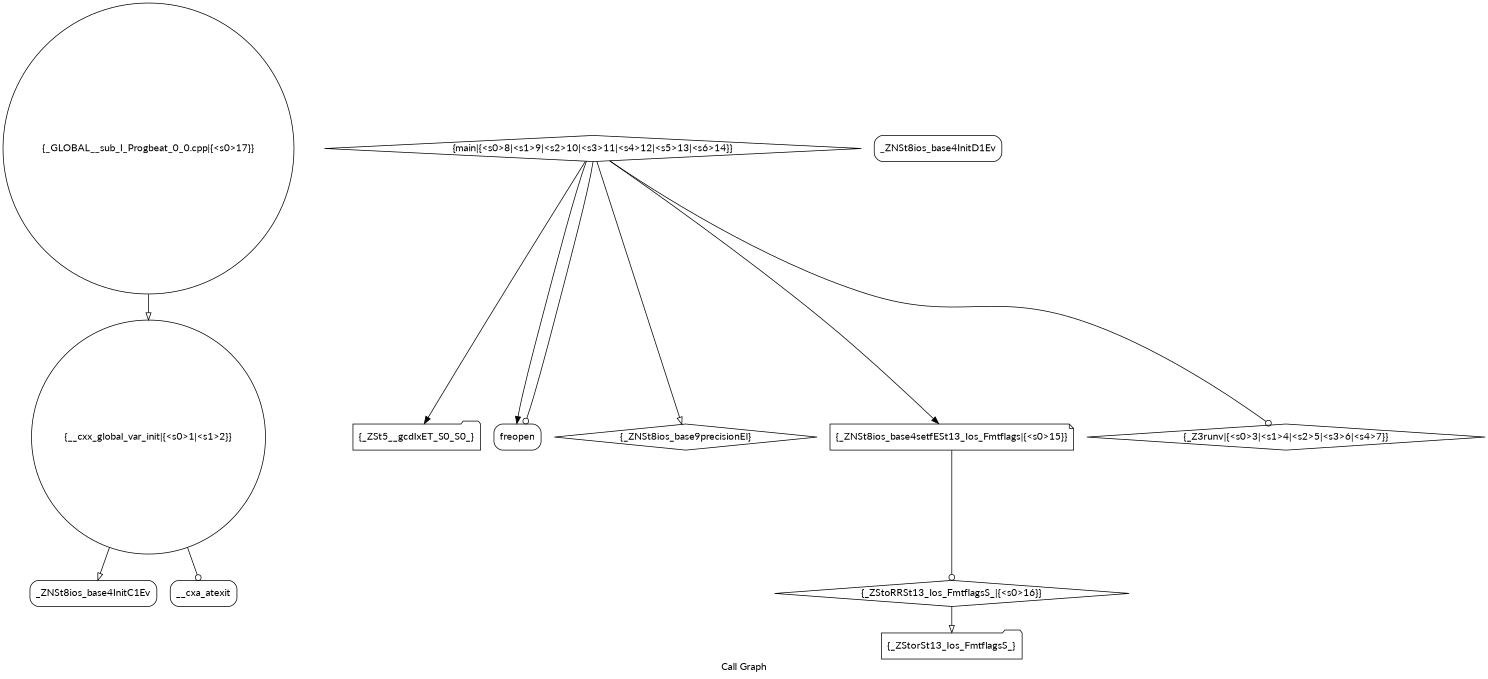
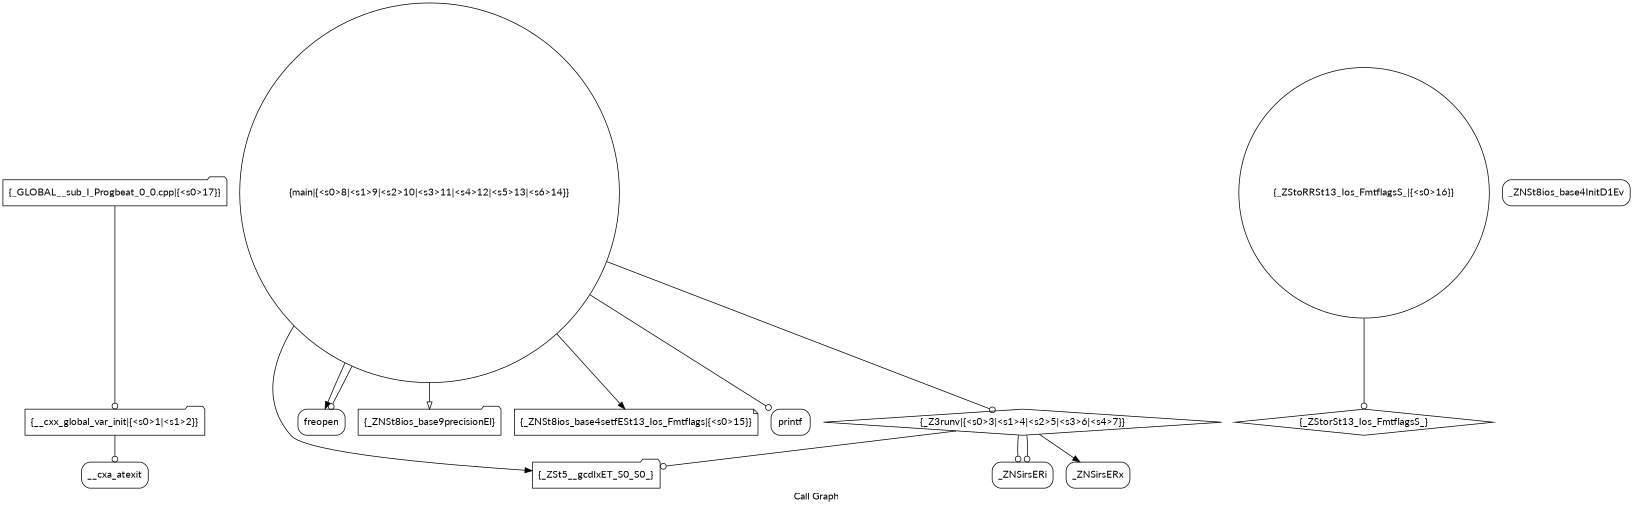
(149, 149) -> (115, 193)
(593, 149) -> (430, 193)
(149, 303) -> (115, 305)
none -> (791, 422)
(149, 437) -> (115, 422)
(686, 437) -> (430, 422)
none -> (811, 448)
none -> (1023, 475)
none -> (1098, 475)
(952, 512) -> none
(93, 593) -> none
(952, 593) -> (1364, 193)
(952, 616) -> (1364, 361)
(952, 646) -> (1364, 422)
